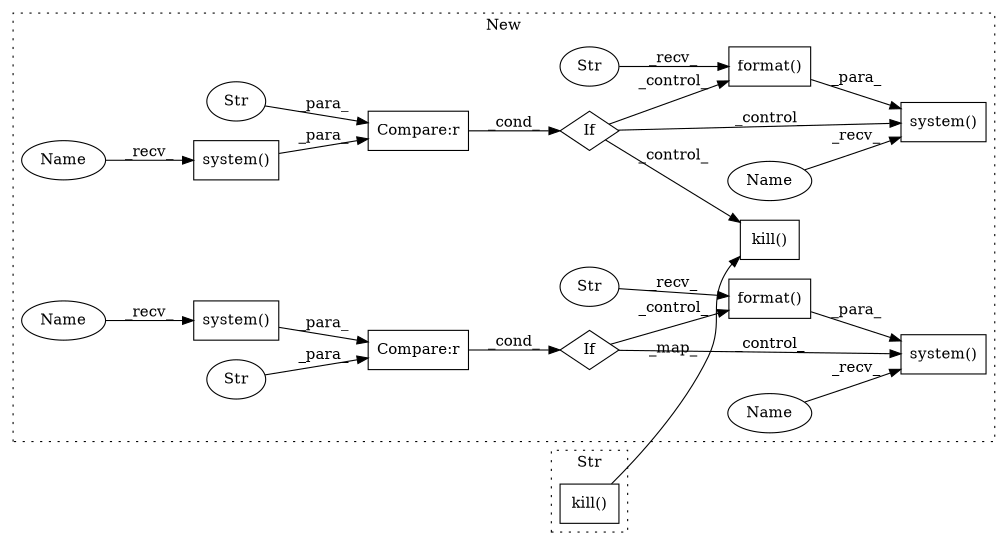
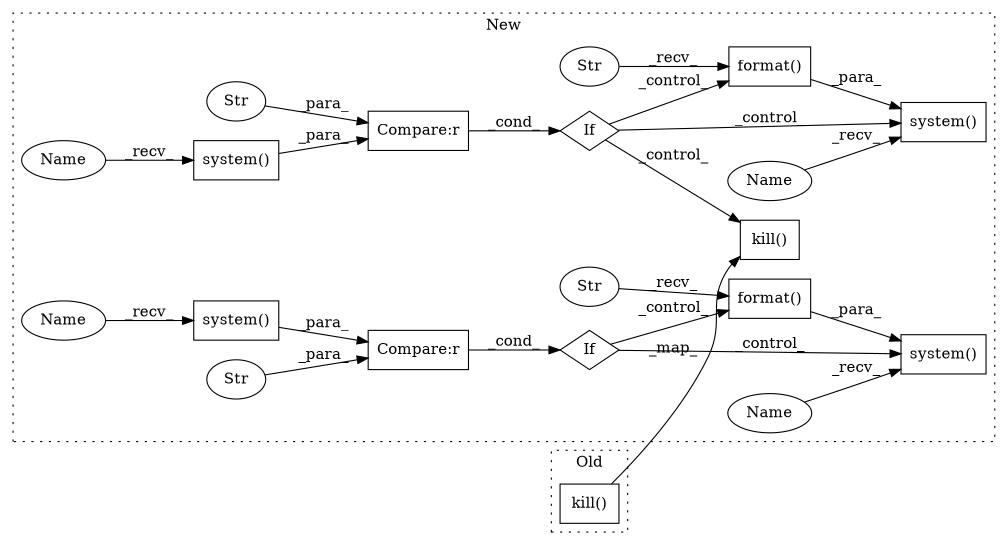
(590, 463) -> (590, 463)
